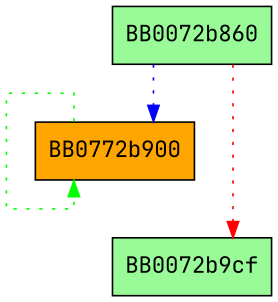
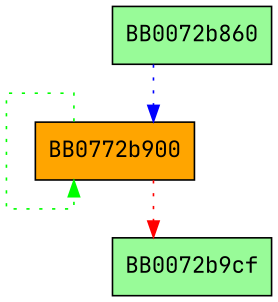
(233, 143) -> (153, 201)
